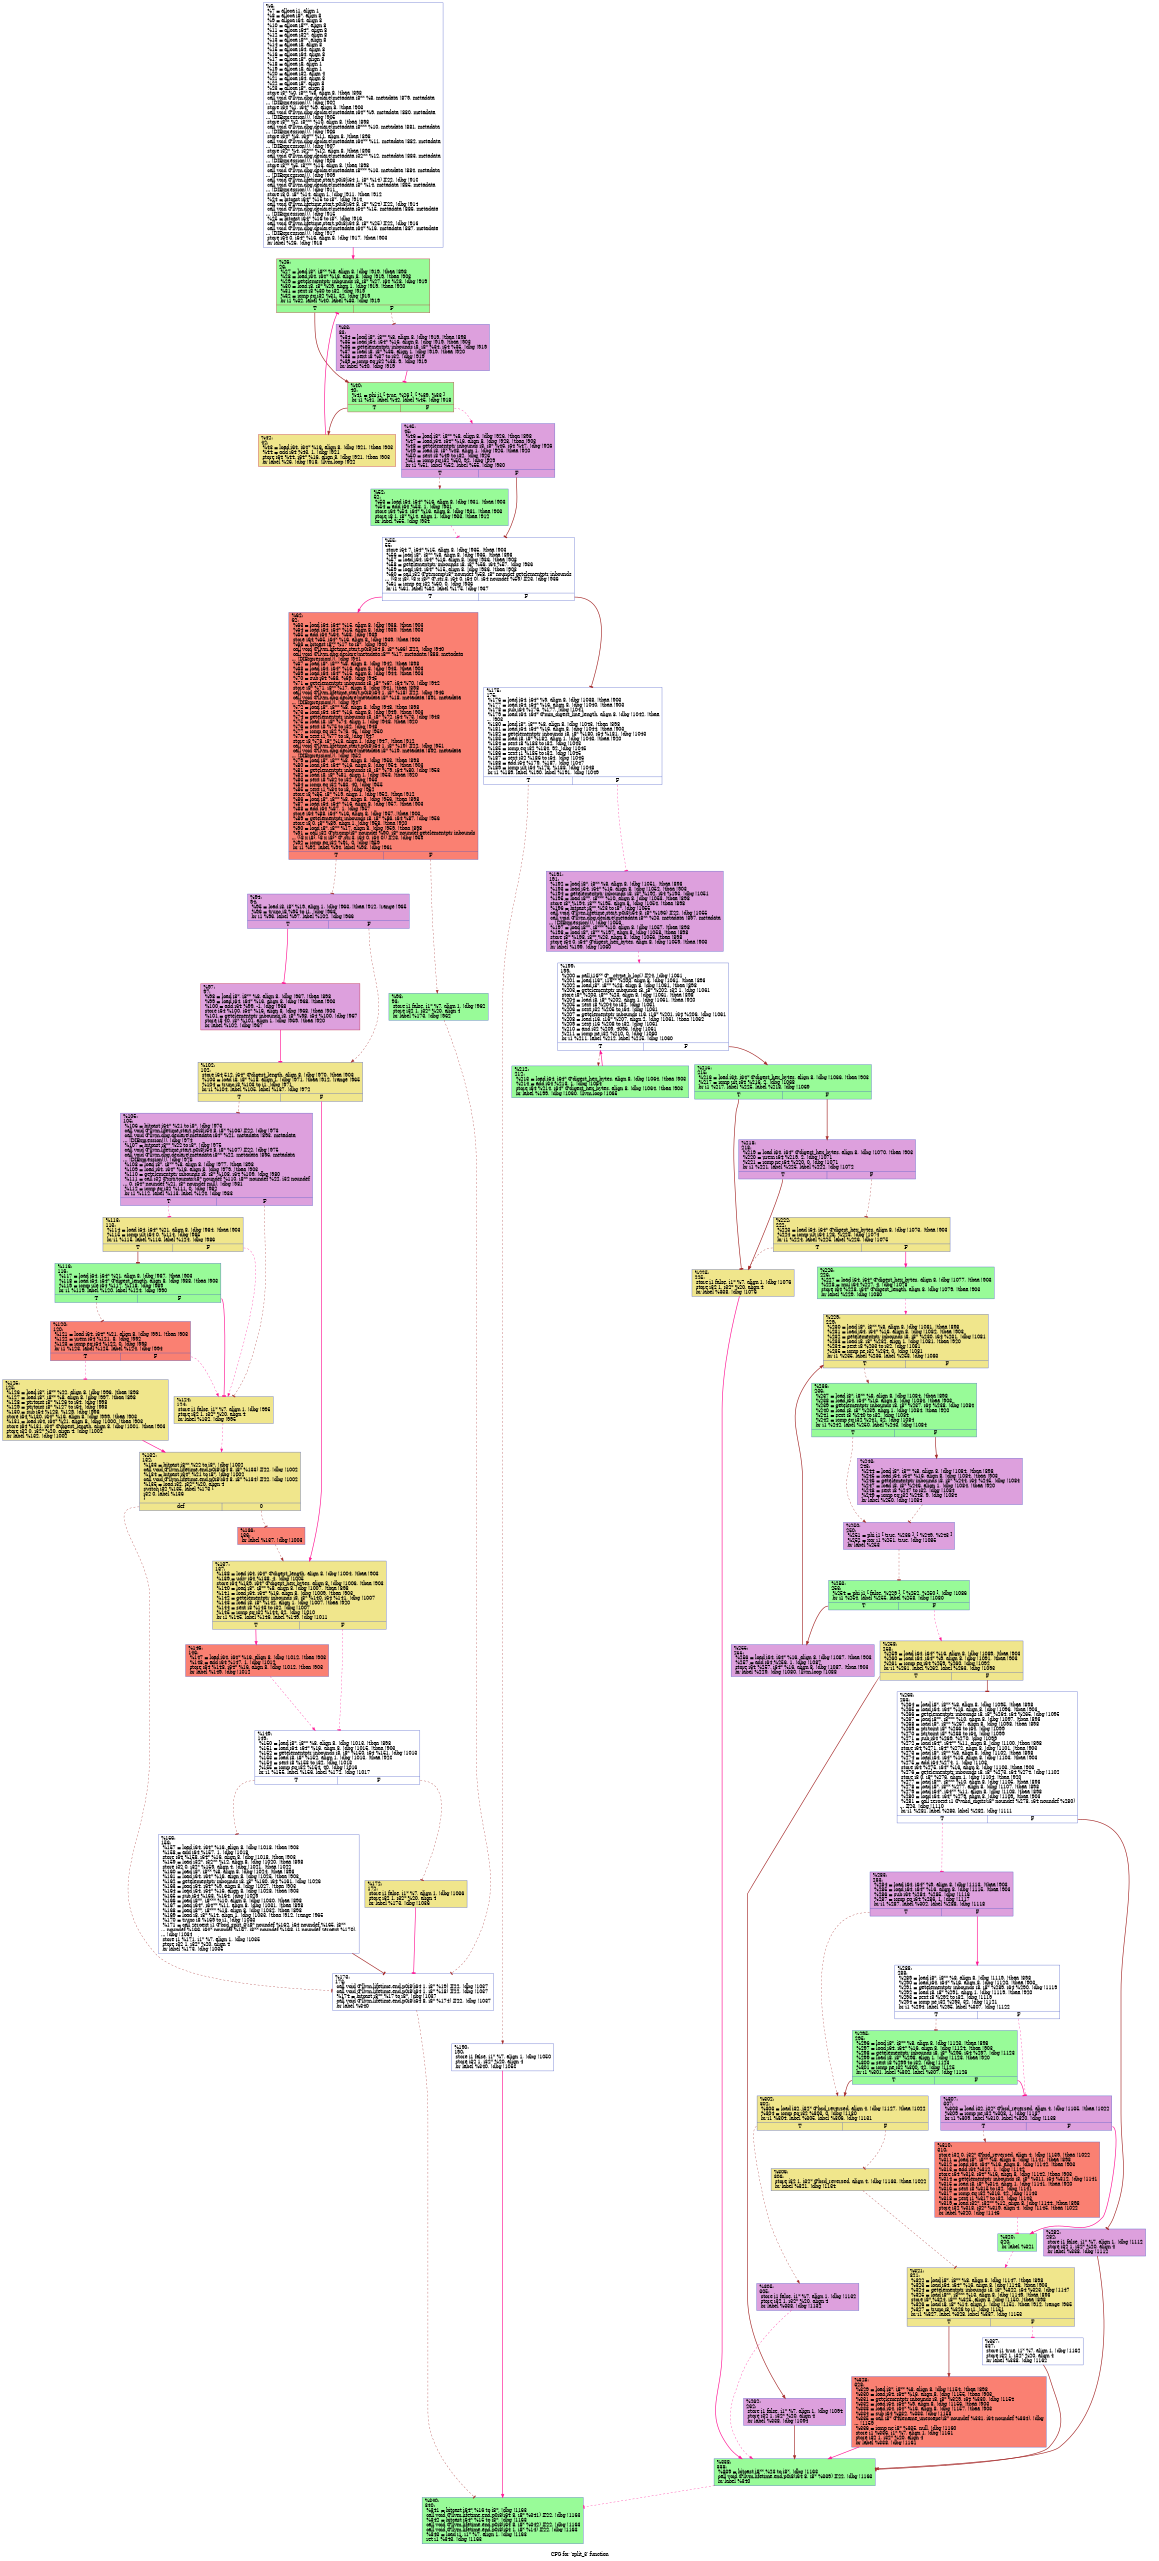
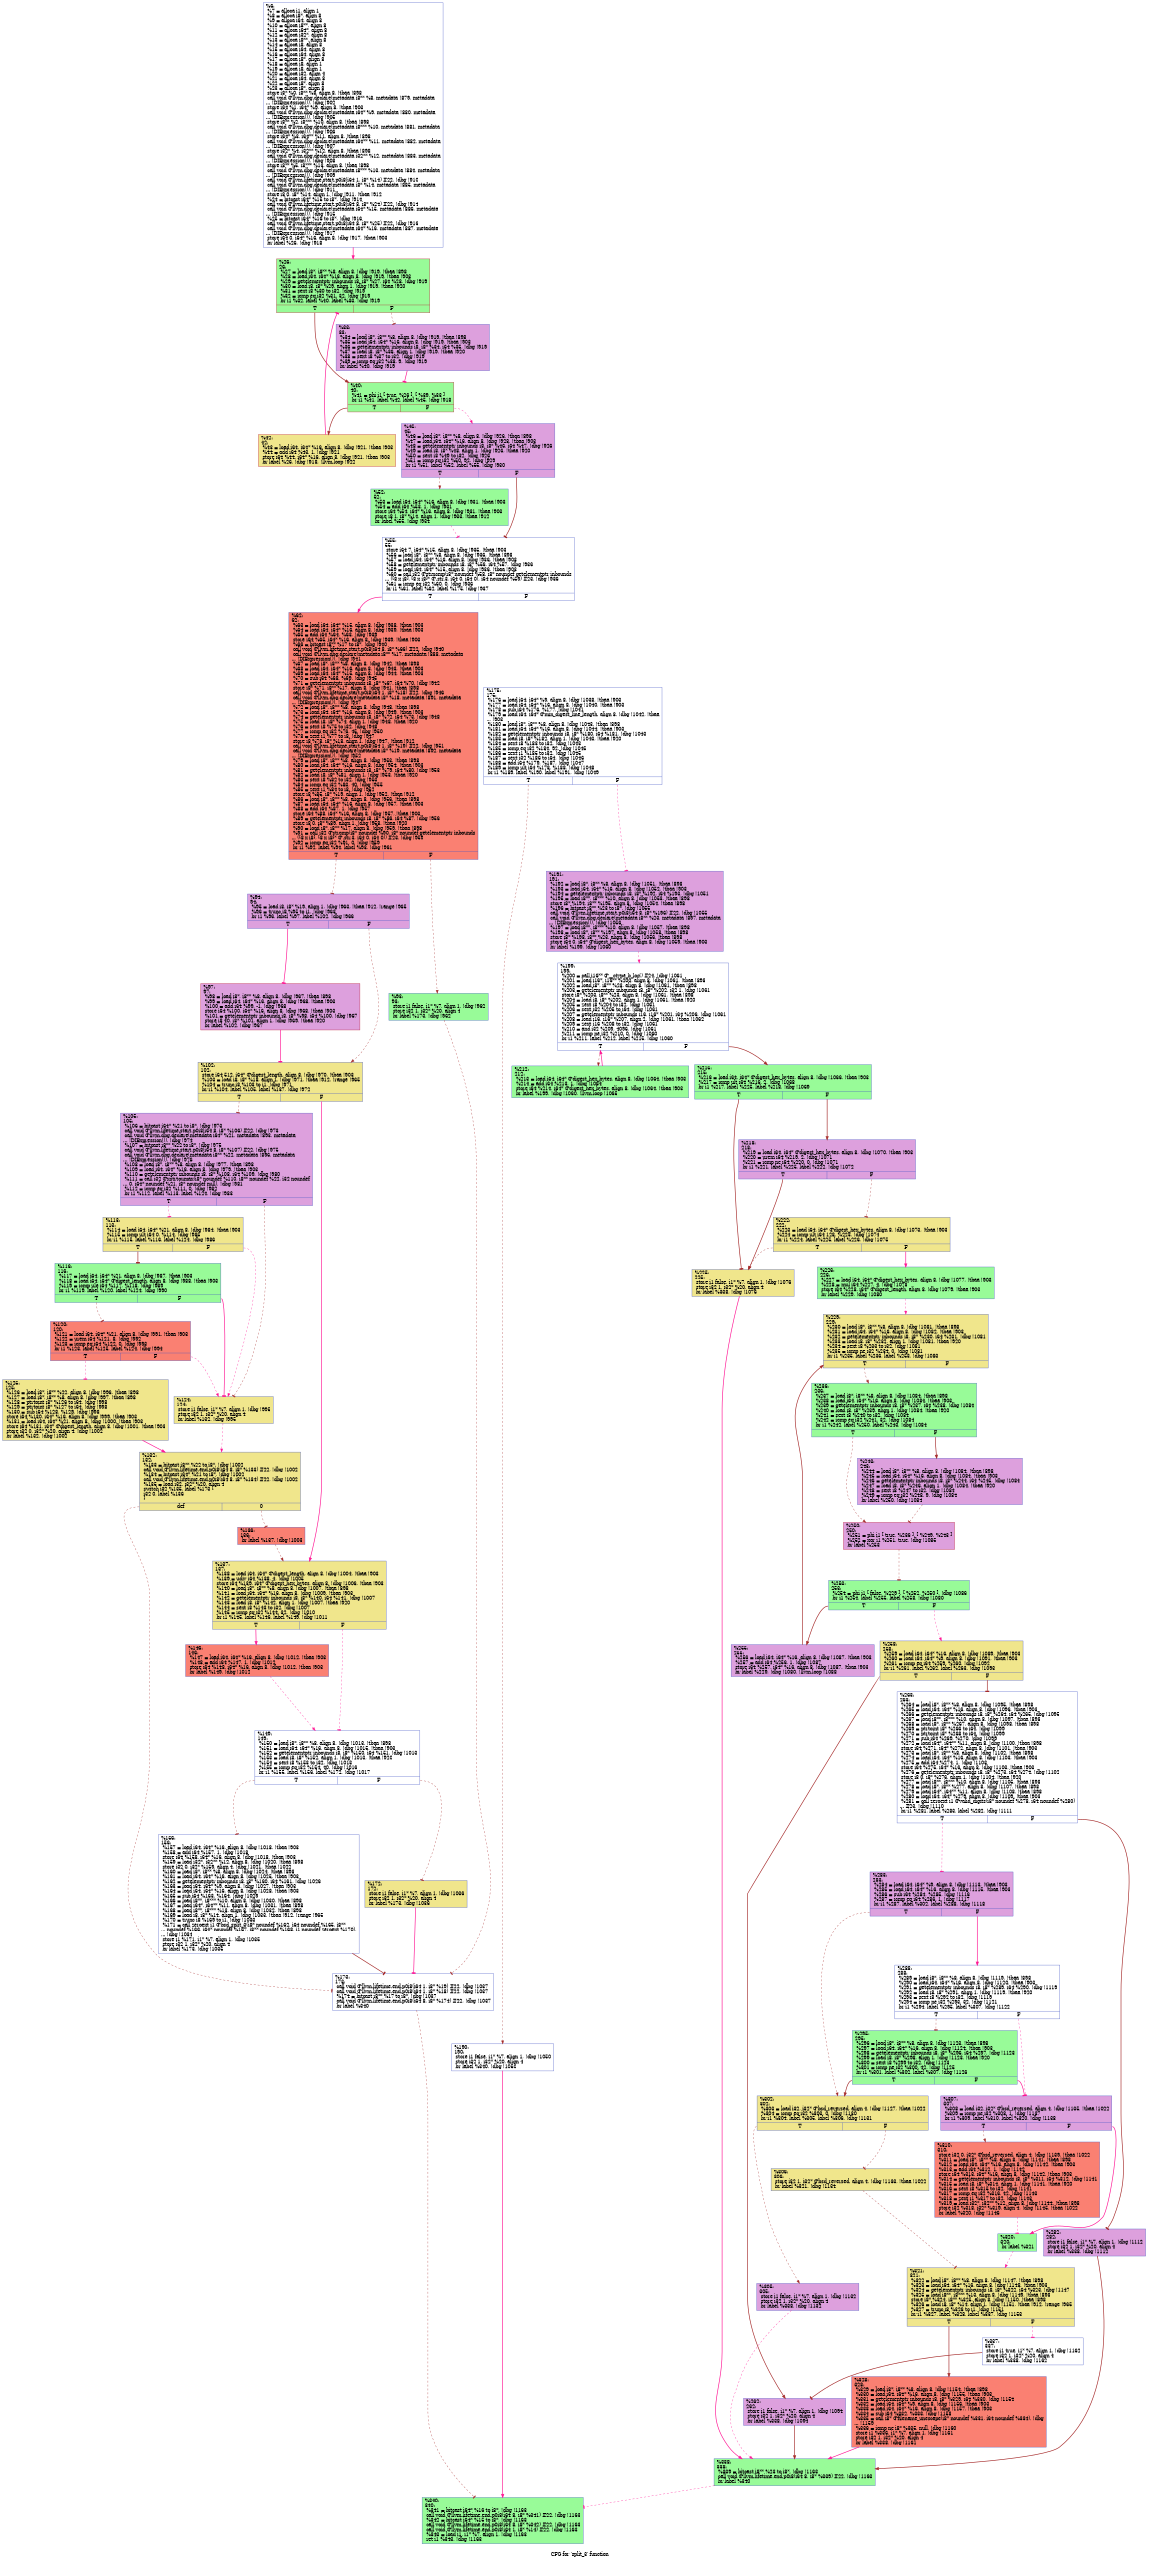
(601, 634) -> none
(899, 1536) -> (899, 1536)
(1046, 2449) -> (894, 2364)
